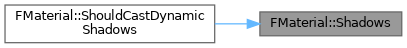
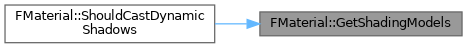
(331, 24) -> (361, 24)
